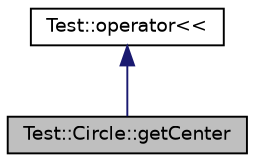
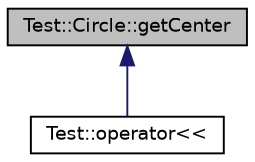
(127, 91) -> (127, 91)
